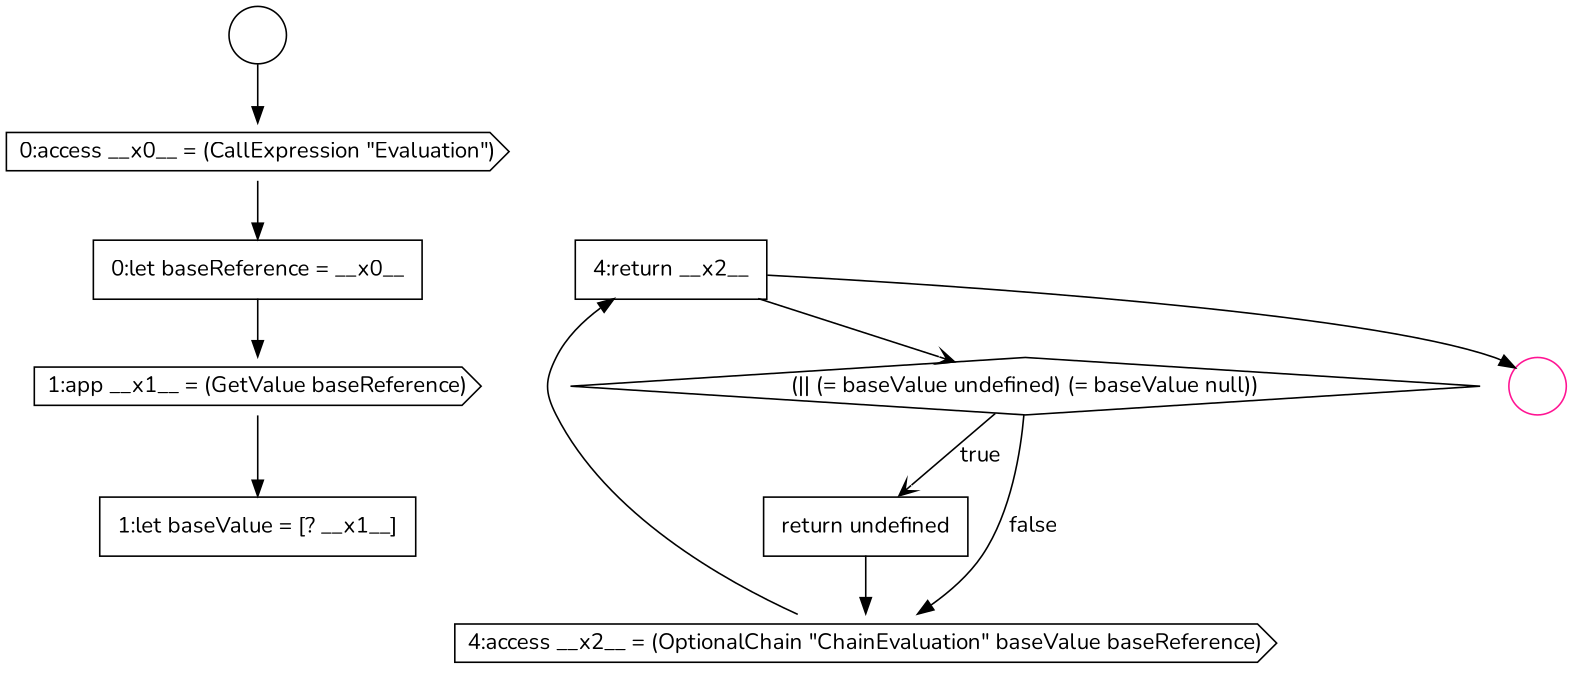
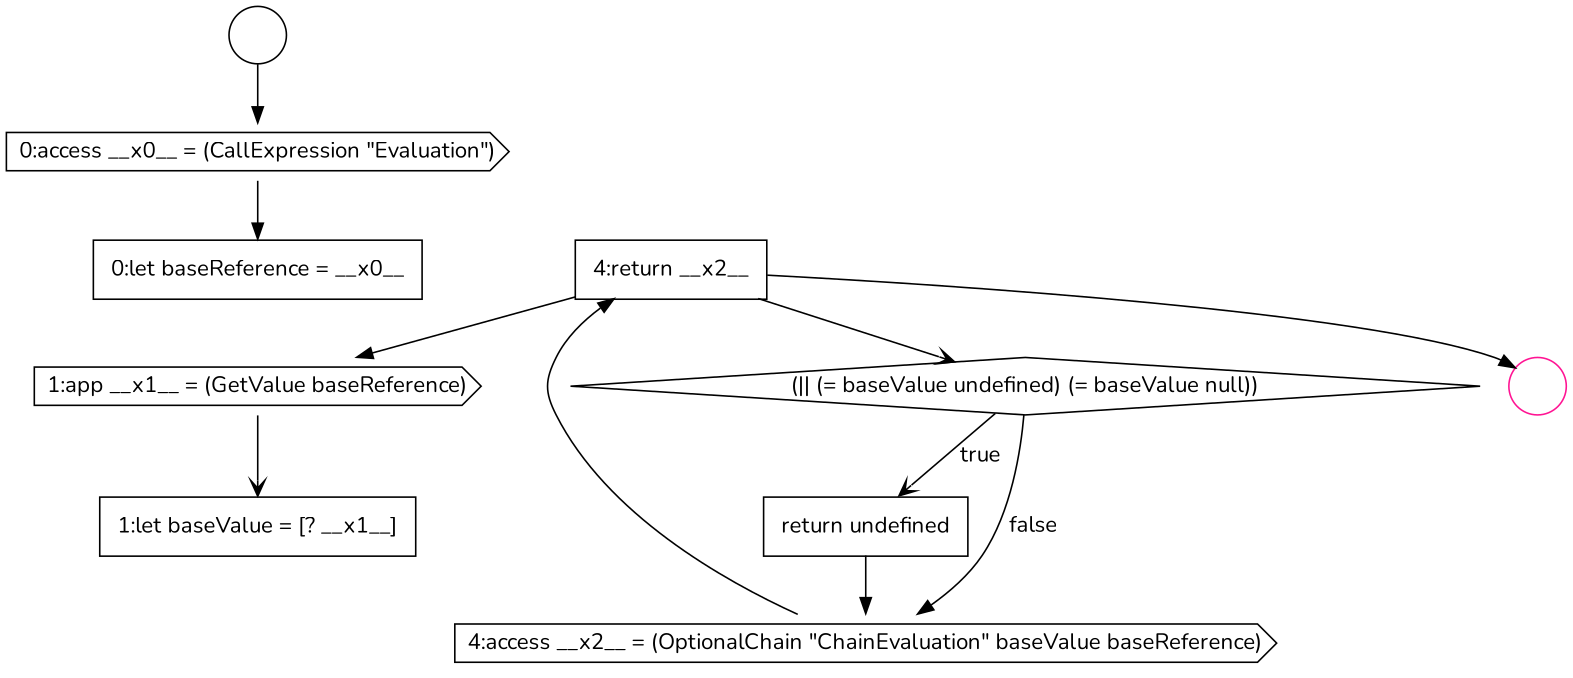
(258, 320) -> (474, 325)
(258, 448) -> (258, 448)
